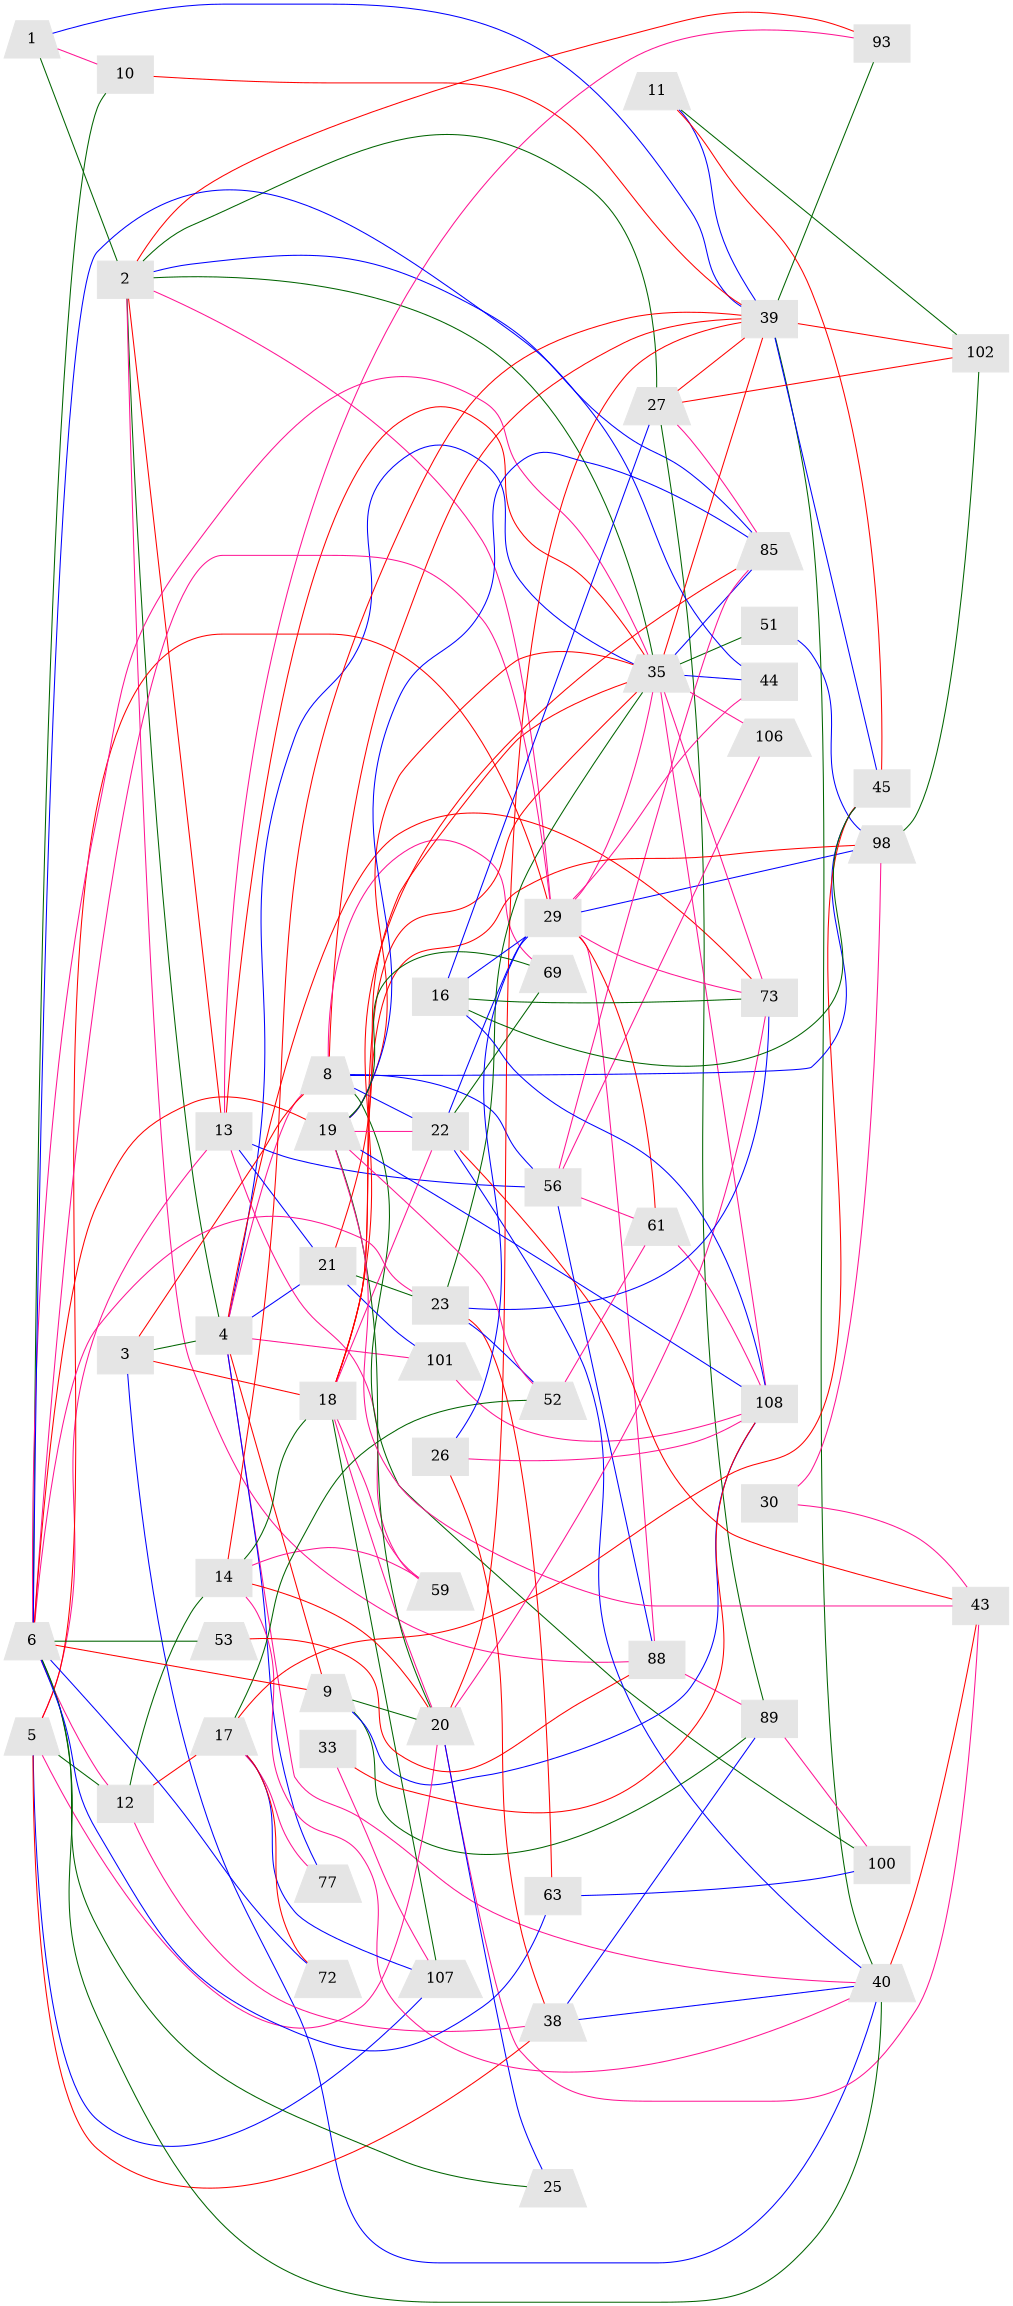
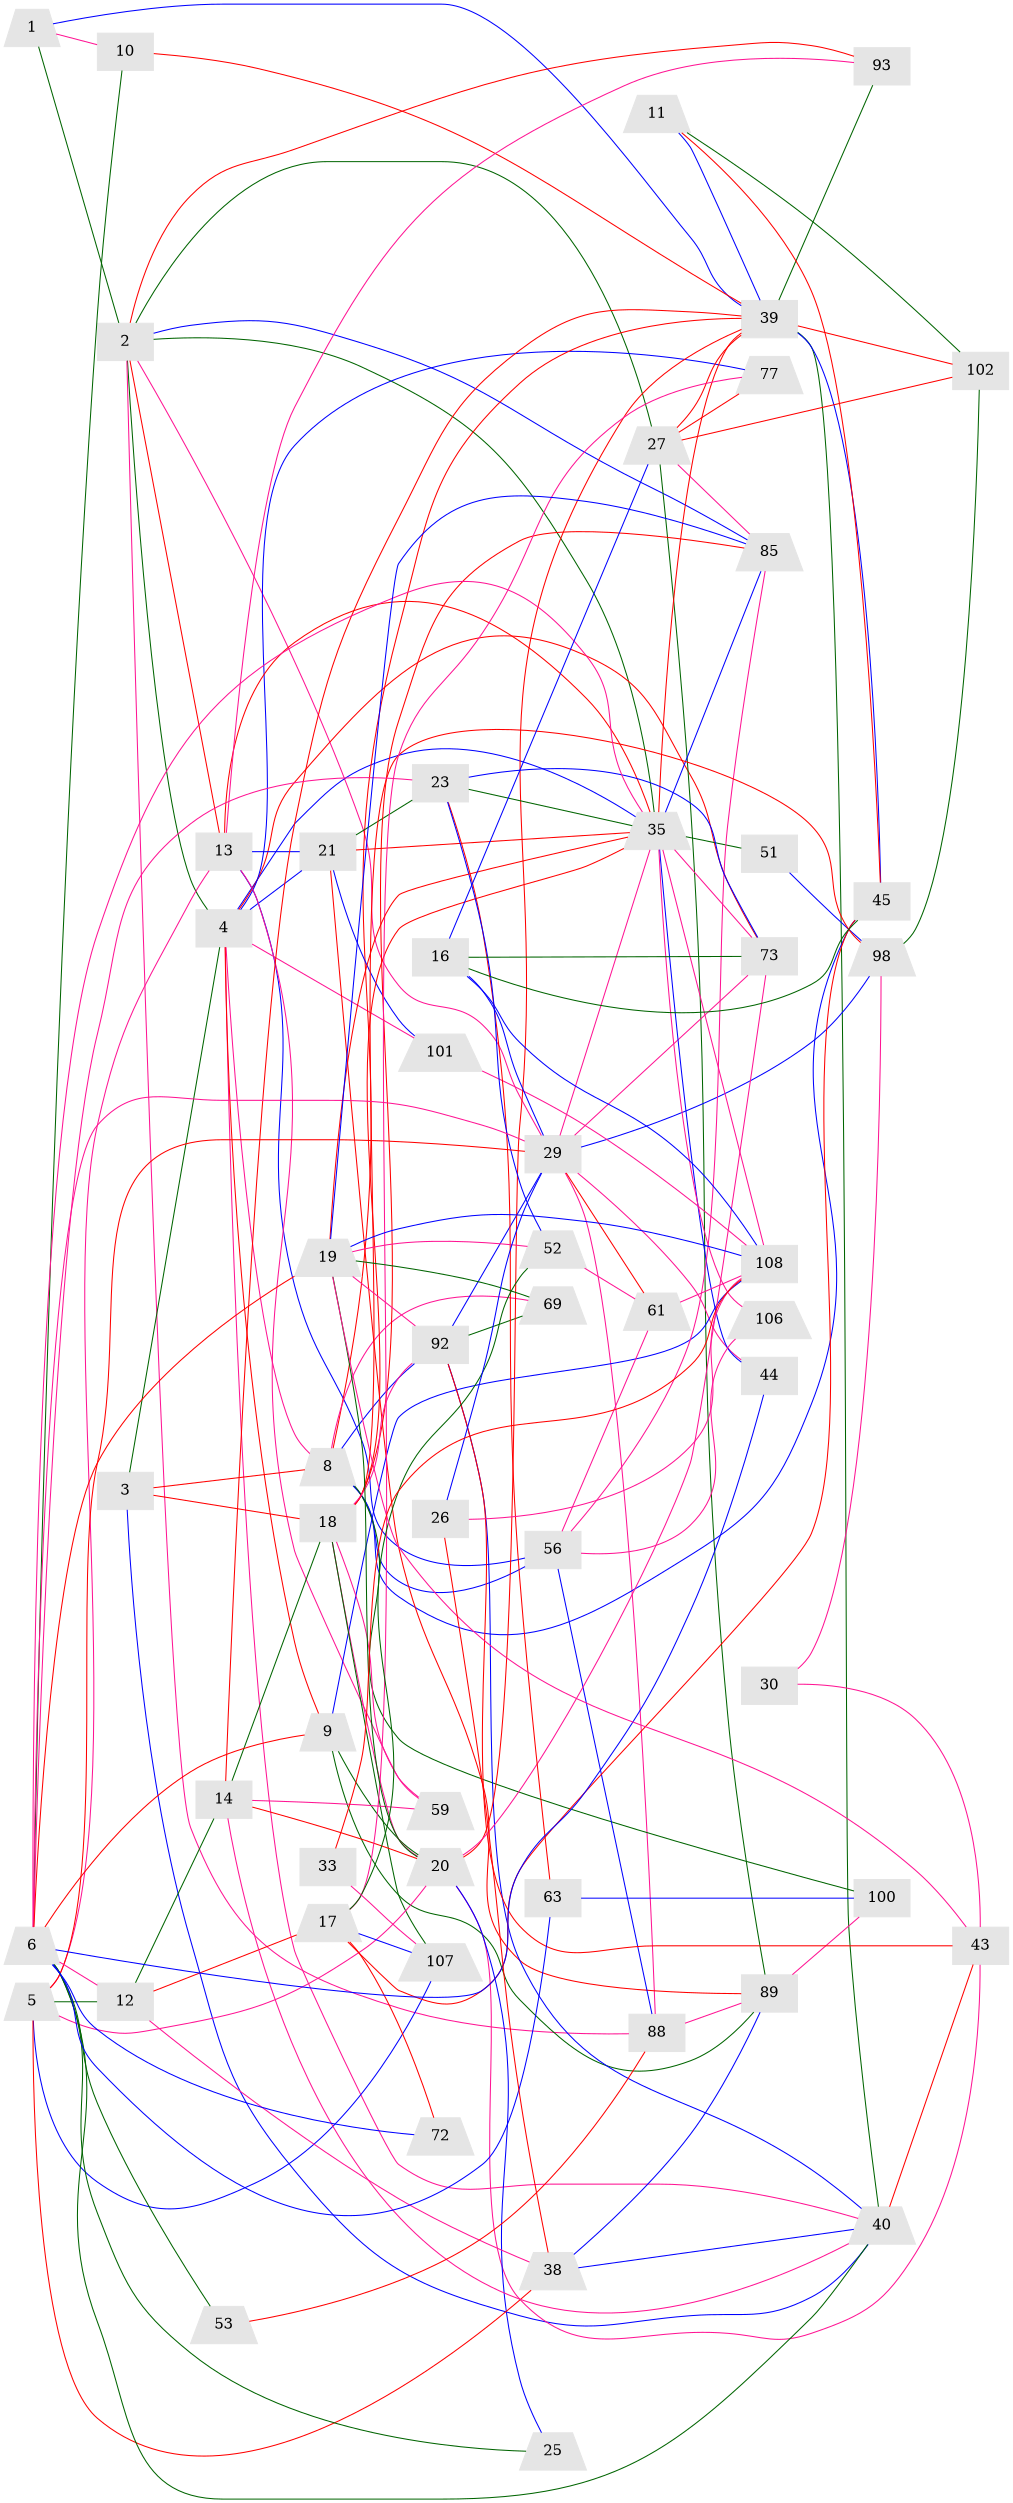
none -> (712, 411)
(440, 1131) -> (440, 1345)
none -> (405, 1572)
